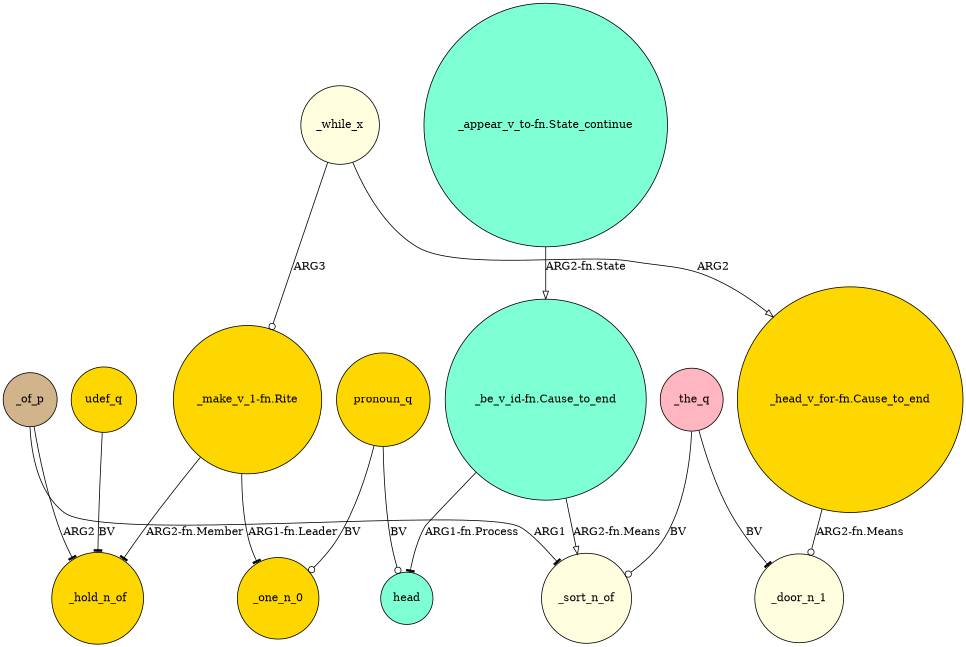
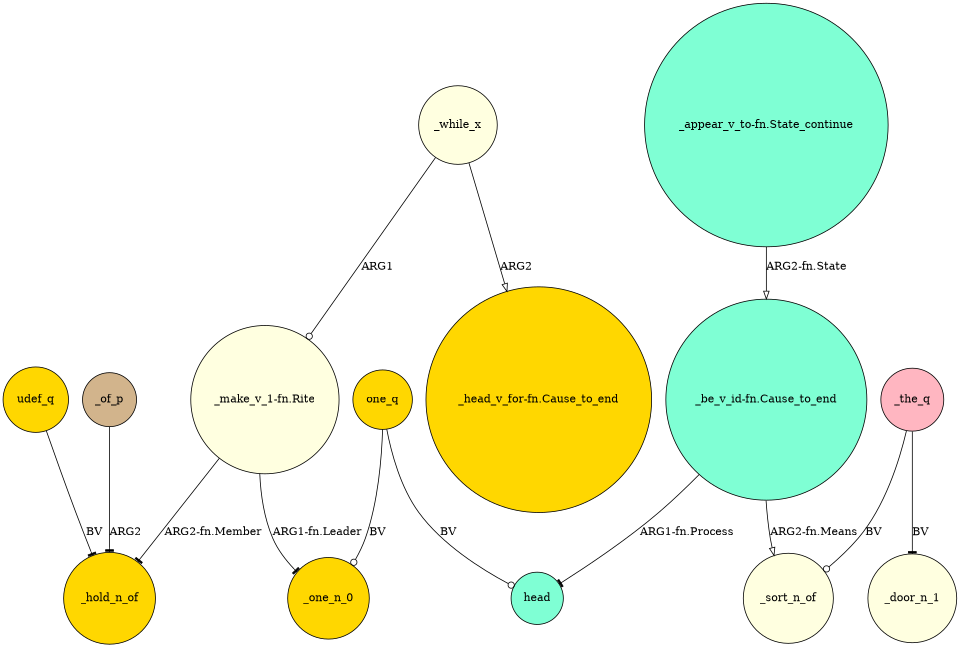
(310, 267) -> (378, 267)
(248, 400) -> (265, 400)
(383, 400) -> (383, 400)
(269, 524) -> none
(817, 529) -> none
